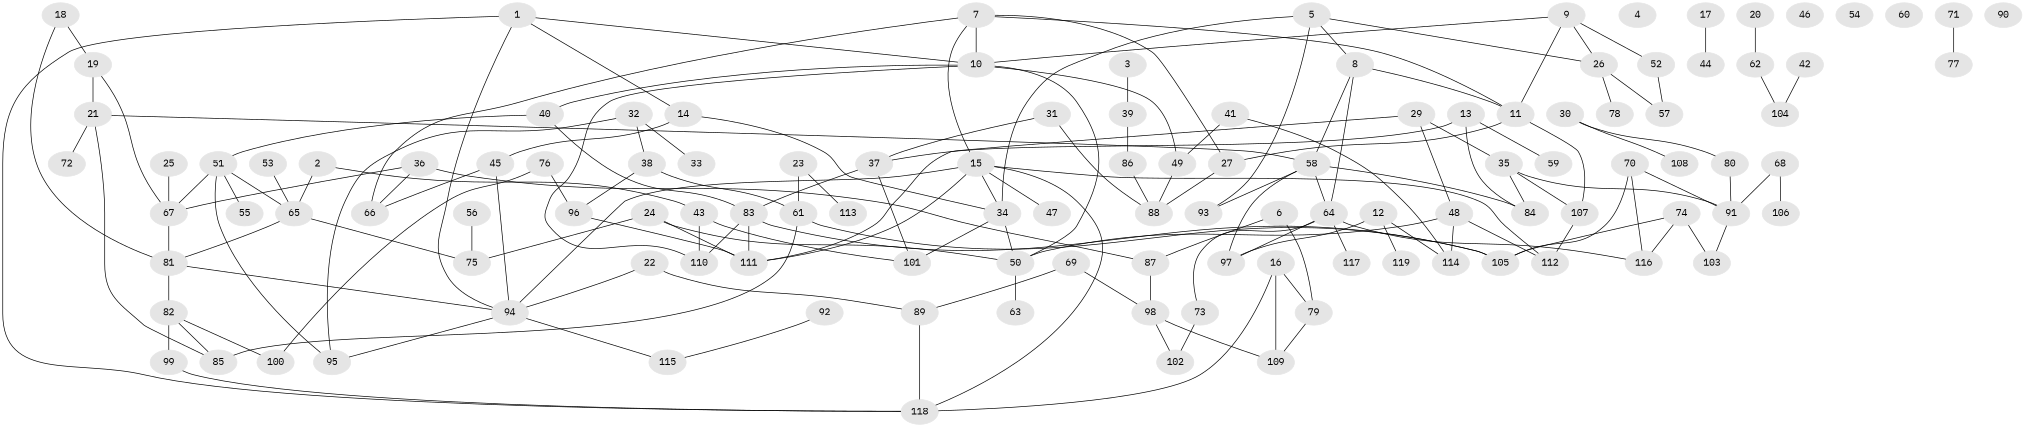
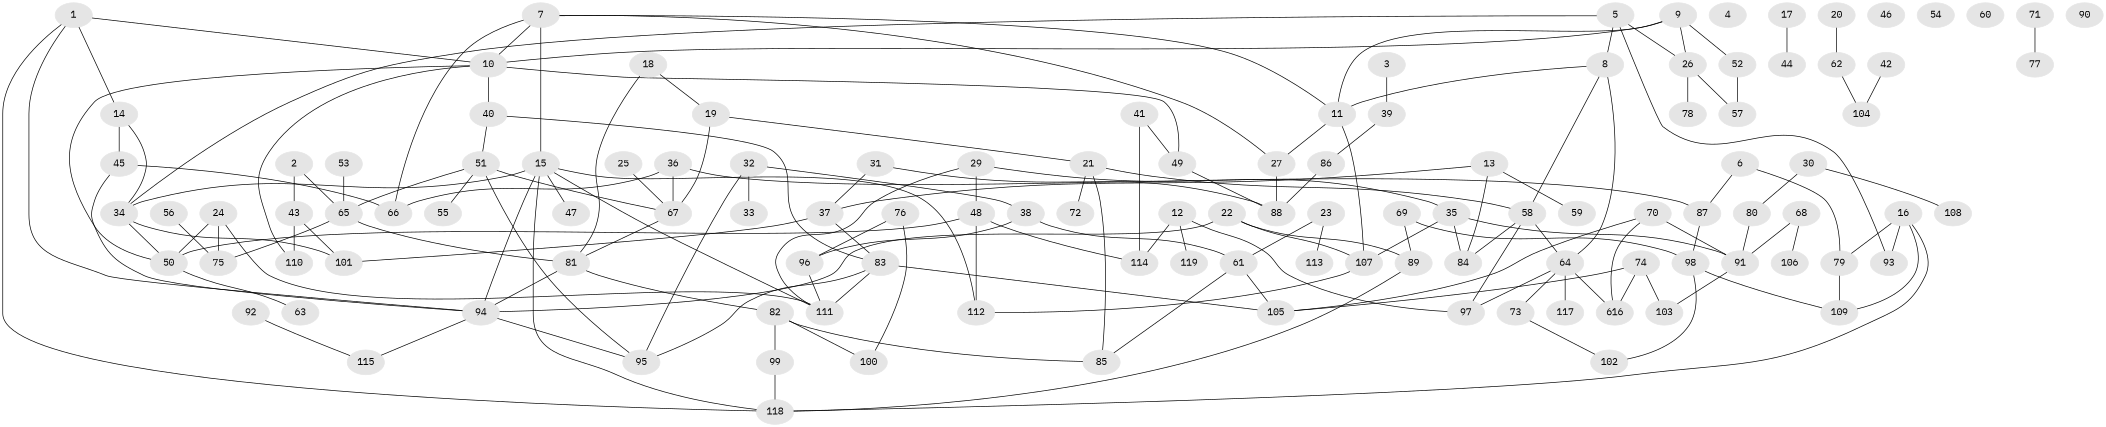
(1258, 189) -> (1896, 238)
(721, 241) -> (750, 301)
none -> (1312, 242)
(1644, 263) -> (1615, 313)
